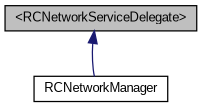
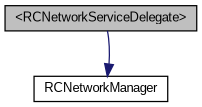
(93, 60) -> (109, 47)
